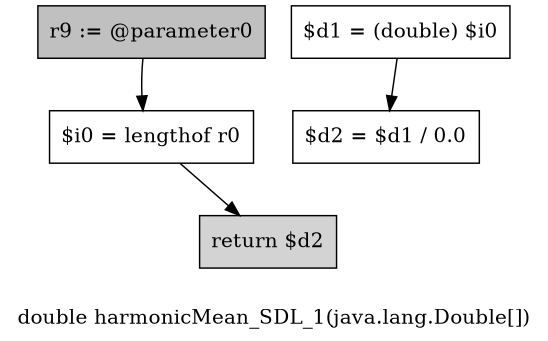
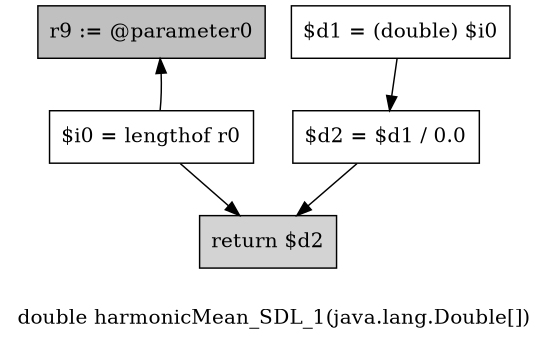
(142, 77) -> (161, 92)
none -> (333, 185)
